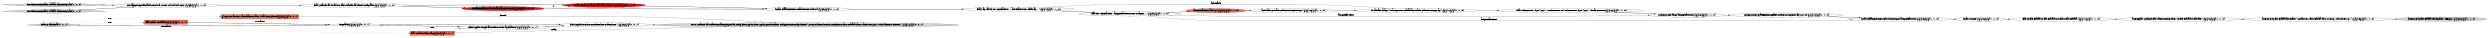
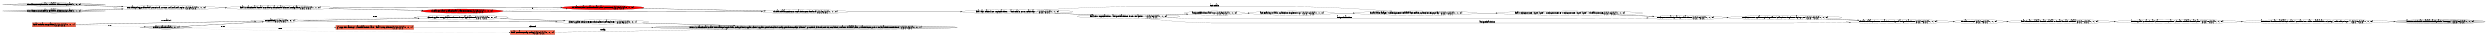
(1216, 11) -> (1215, 13)
(109, 24) -> (110, 26)
(166, 27) -> (280, 29)
